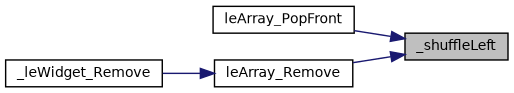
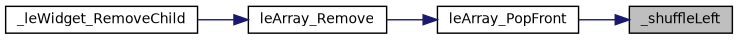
(372, 60) -> (405, 20)
(84, 73) -> (102, 20)
